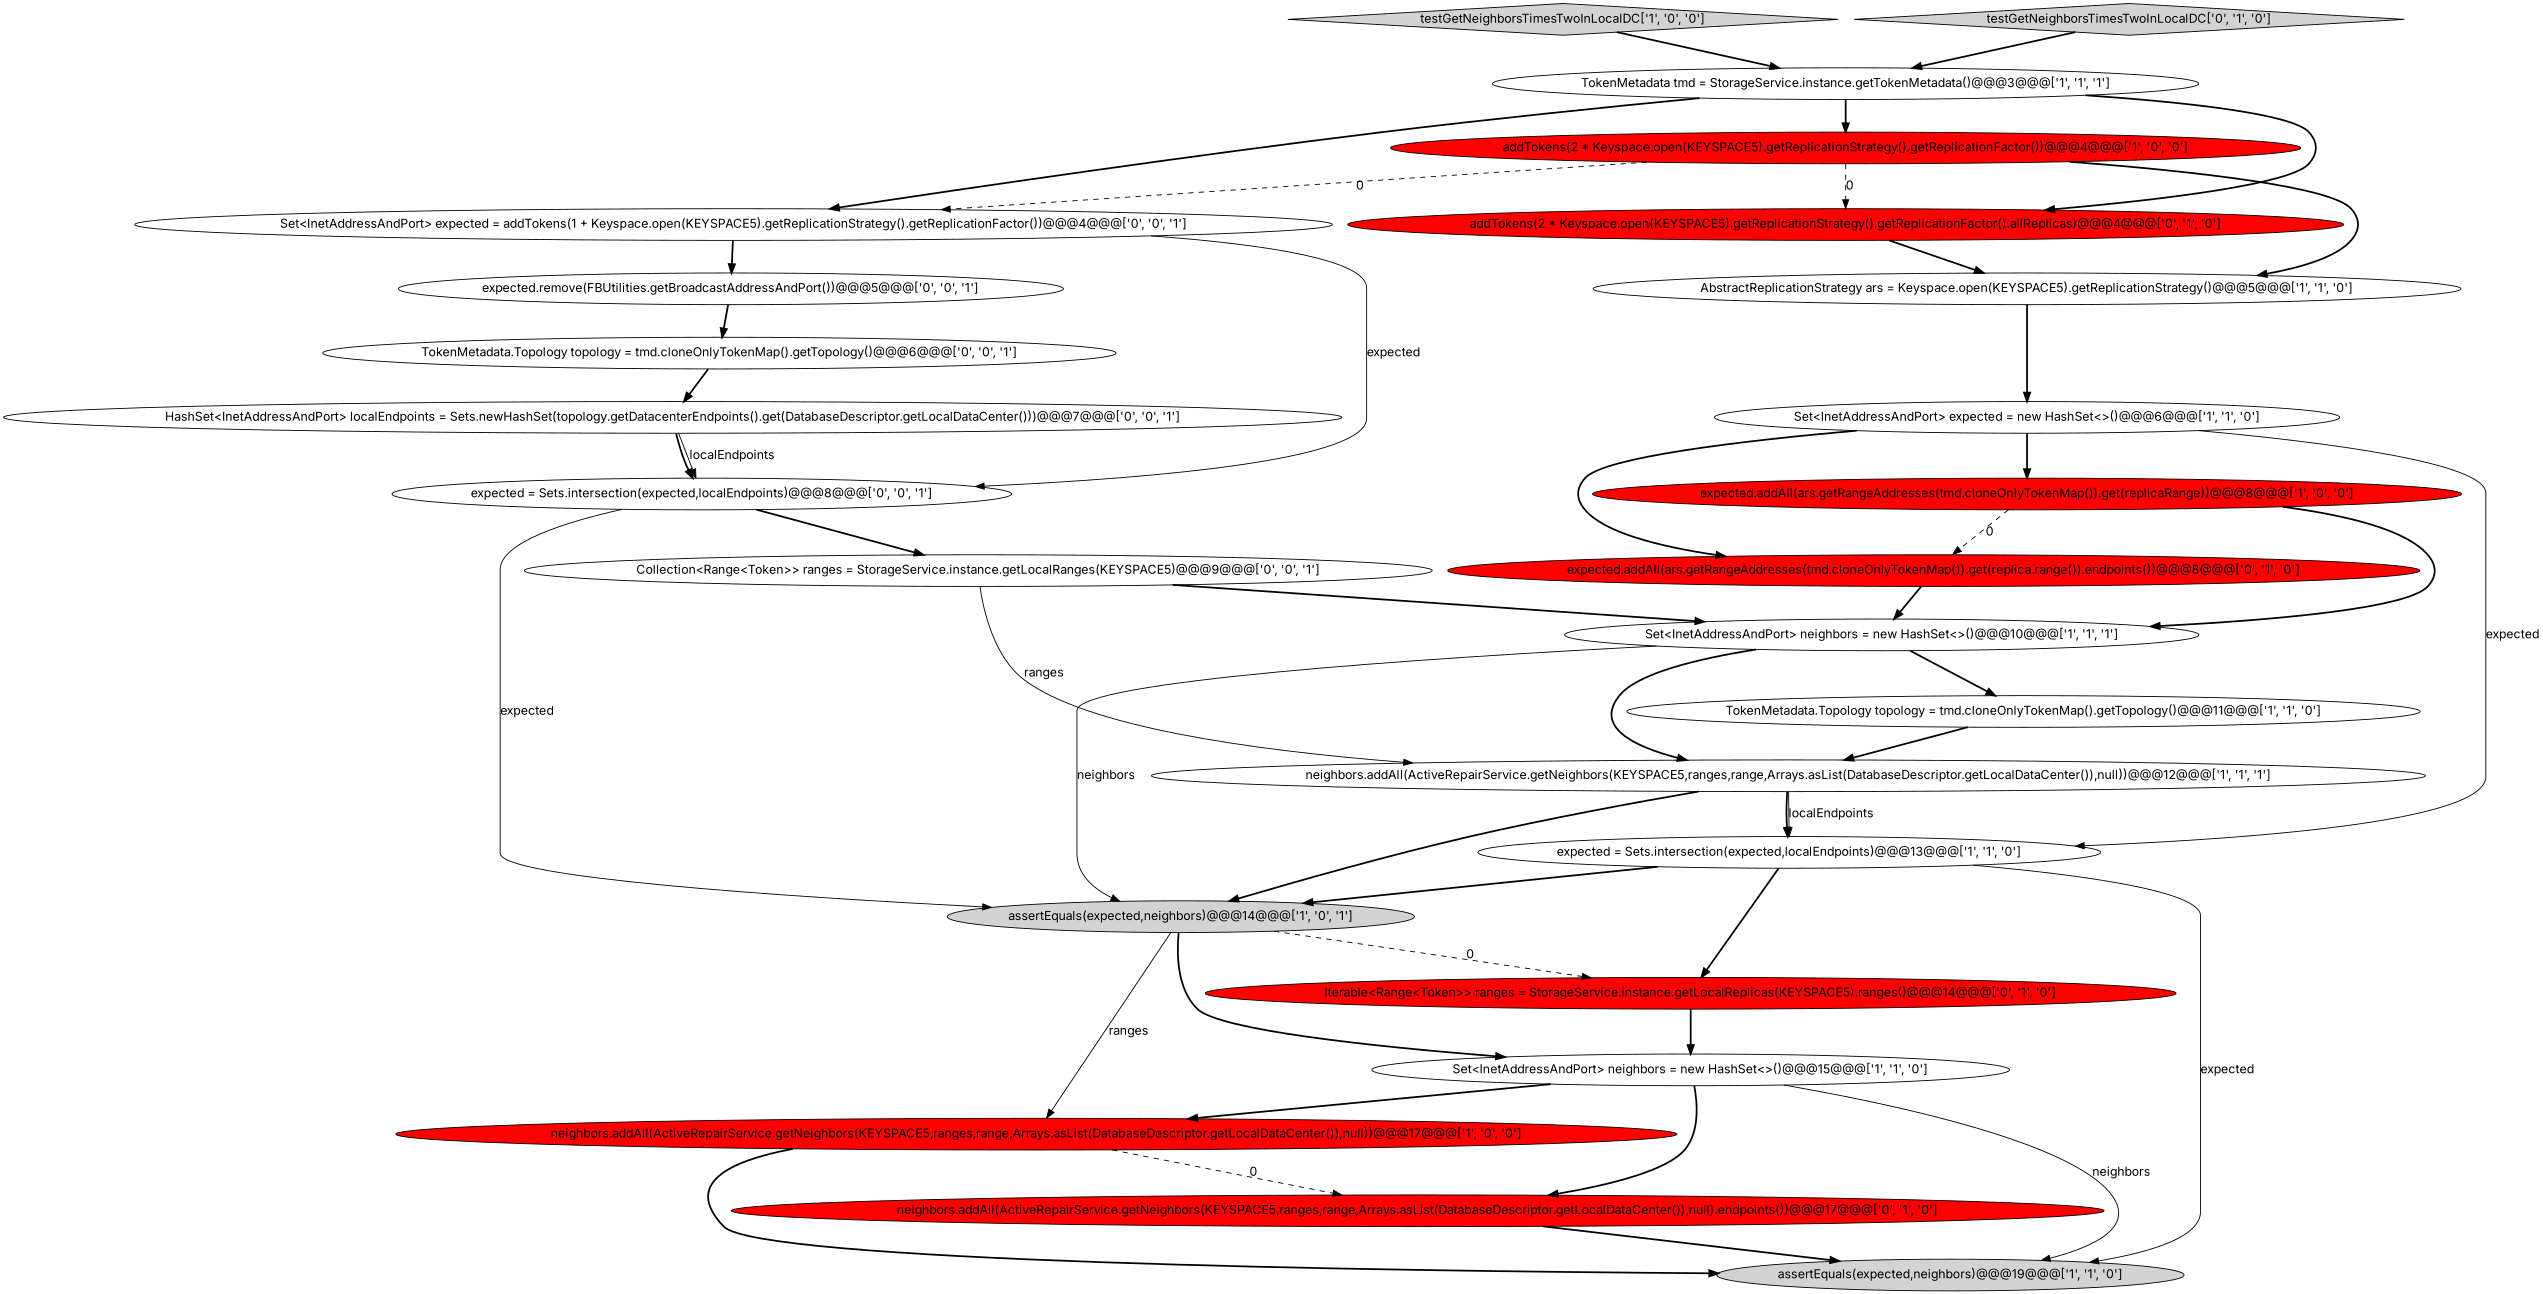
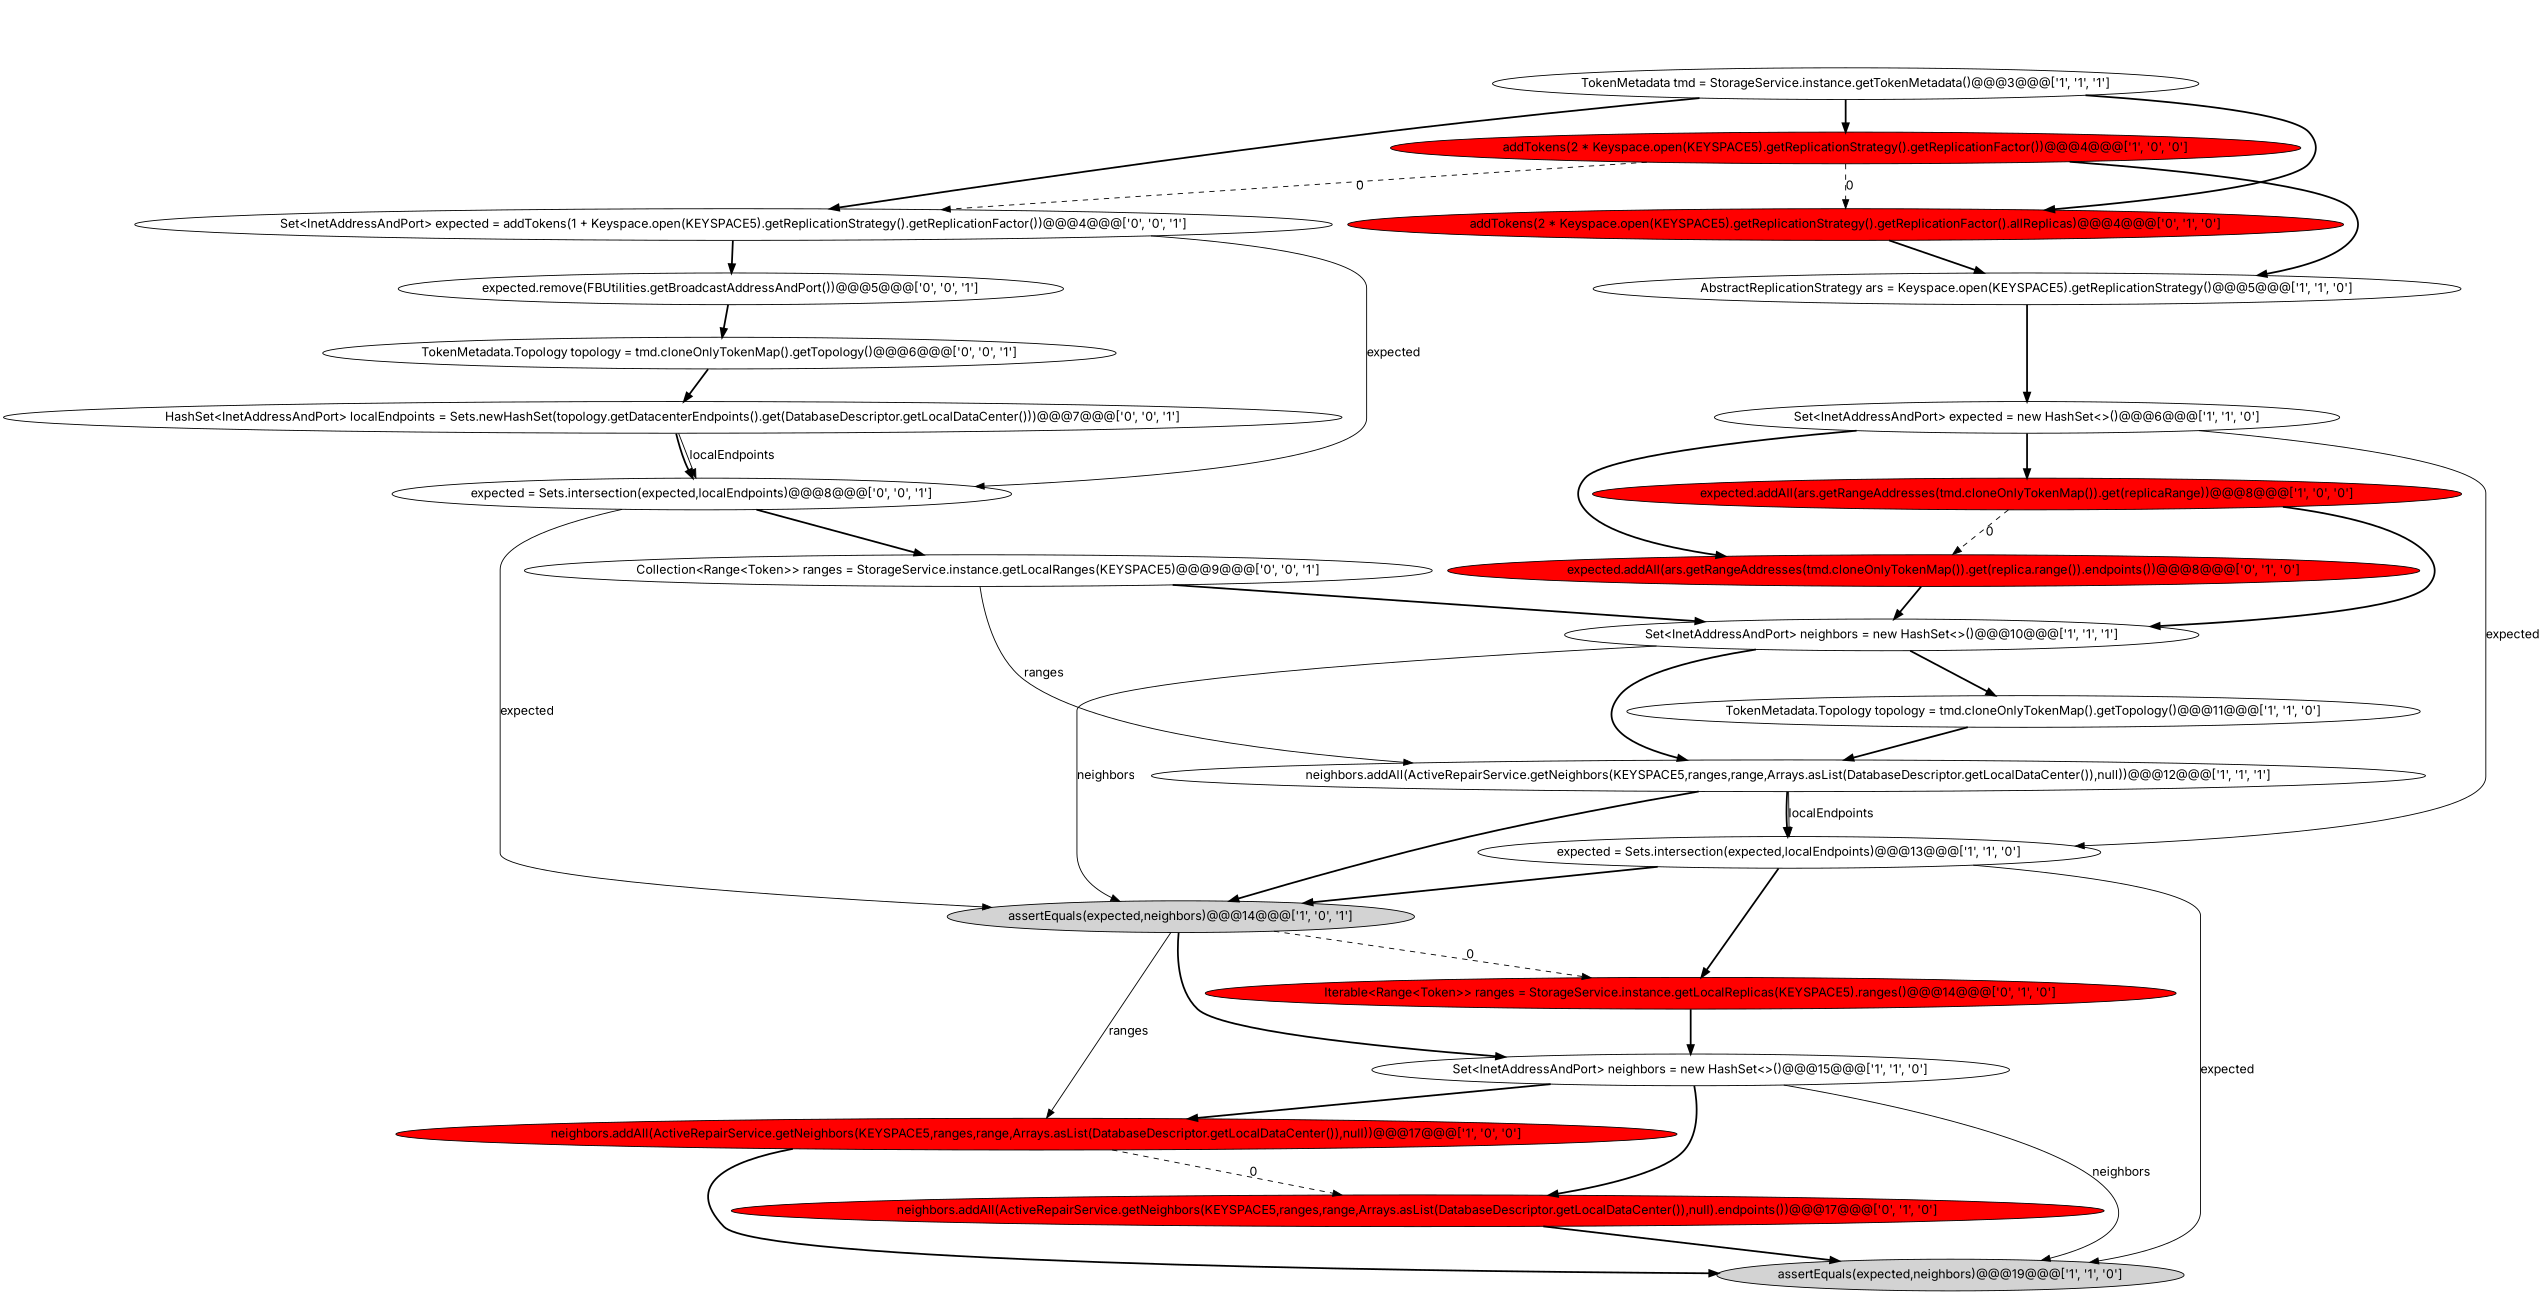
(1563, 19) -> none
(2129, 19) -> none
